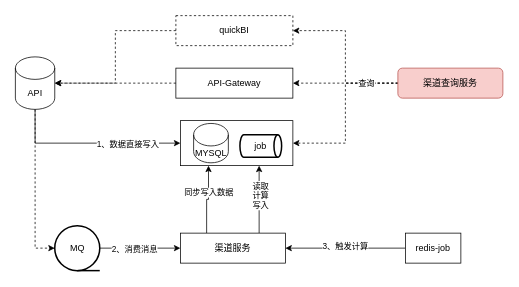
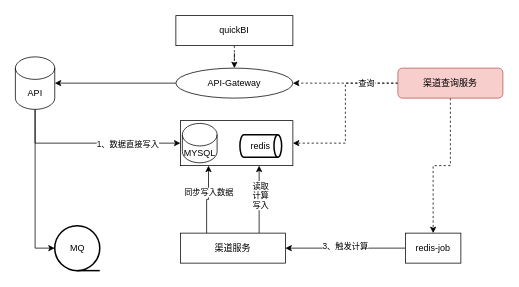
(121, 30) -> (234, 59)
(234, 30) -> (234, 30)
(345, 31) -> (450, 141)
(146, 83) -> (146, 83)
(234, 83) -> (234, 83)
(211, 143) -> (200, 143)
(261, 146) -> (261, 146)
(35, 203) -> (35, 203)
(134, 248) -> none
